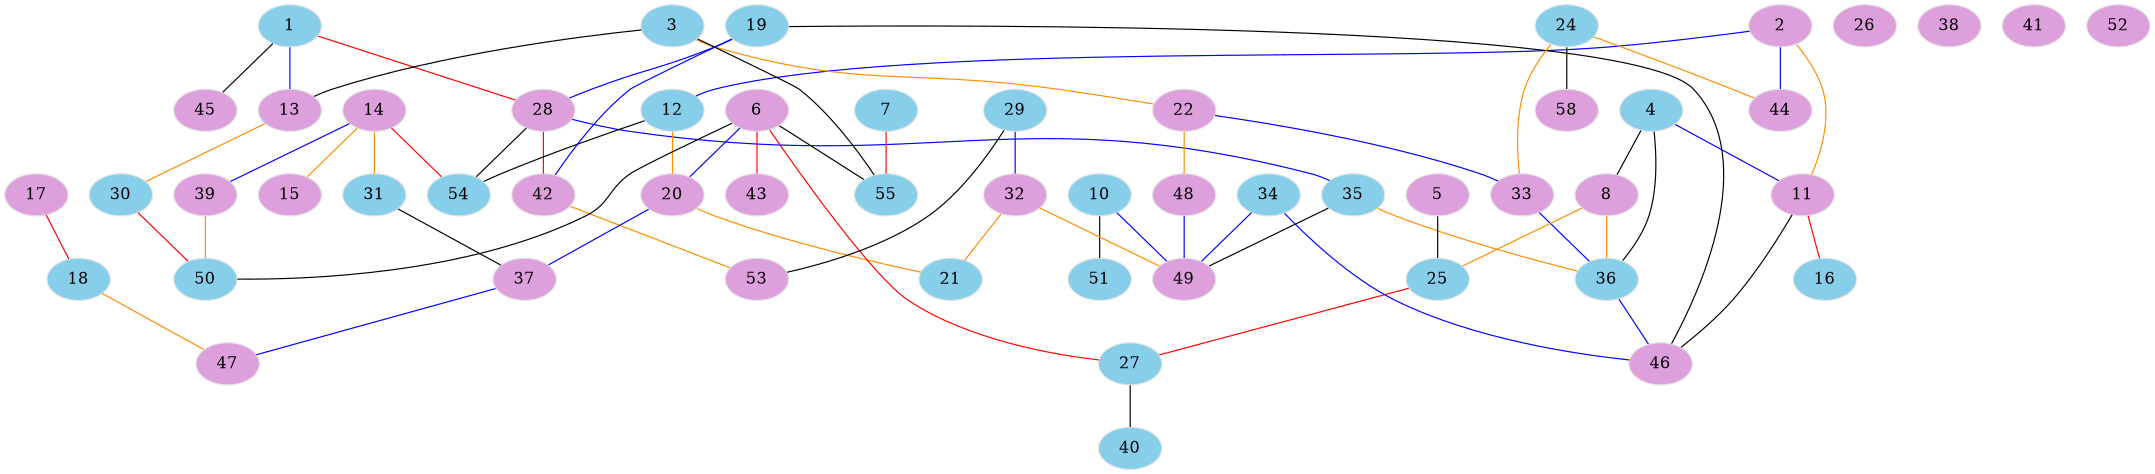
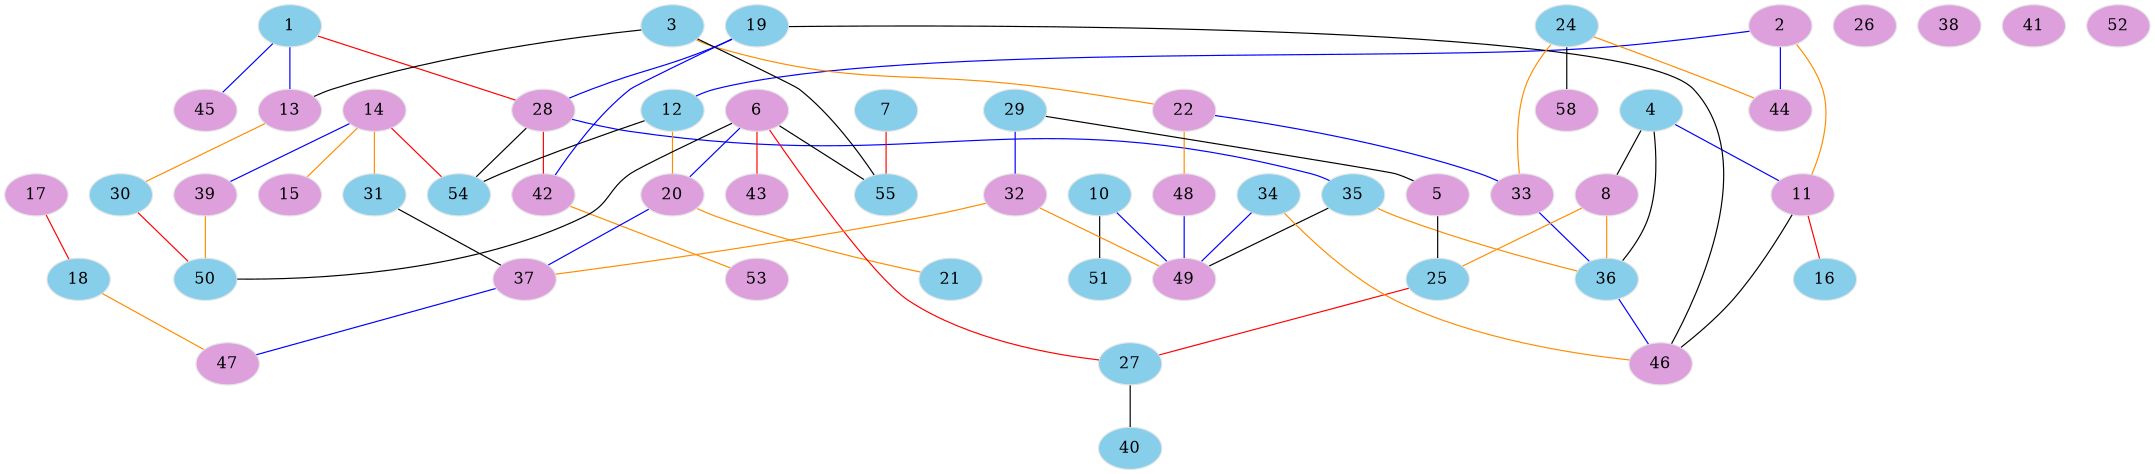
(248, 68) -> (248, 68)
(912, 226) -> (1230, 146)
(983, 237) -> (772, 243)
(1442, 320) -> (1442, 320)
